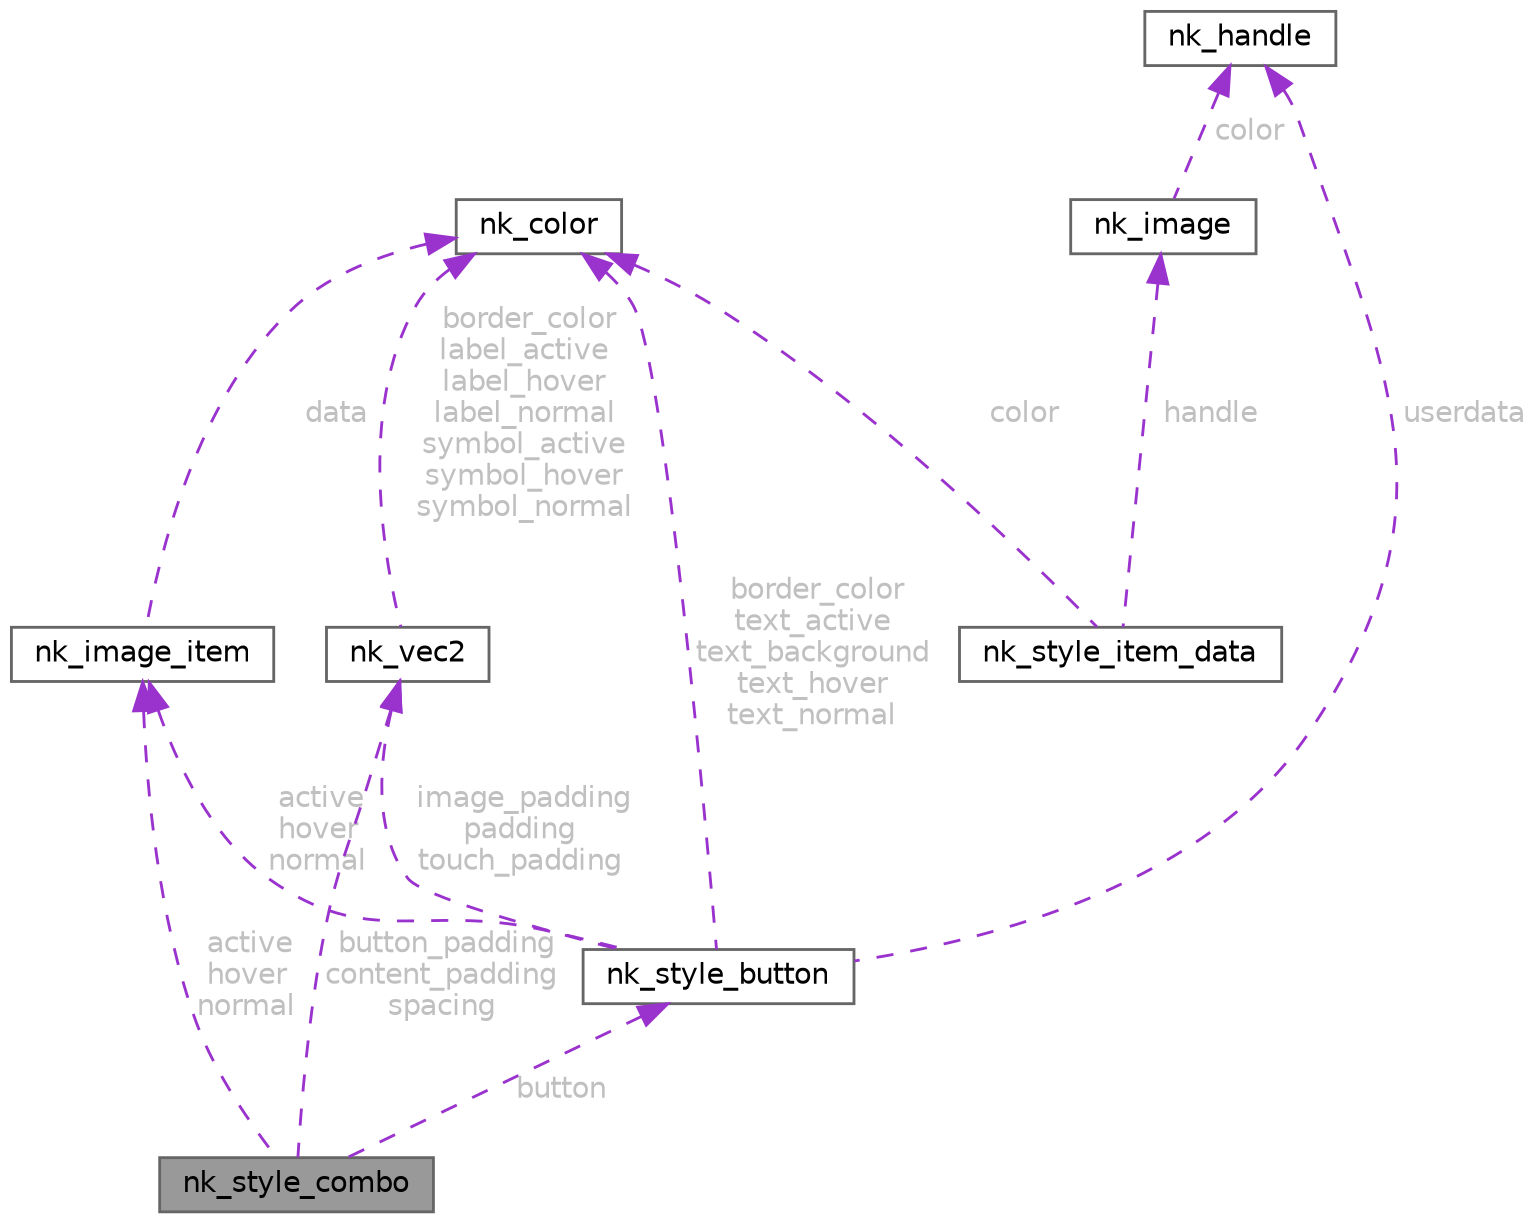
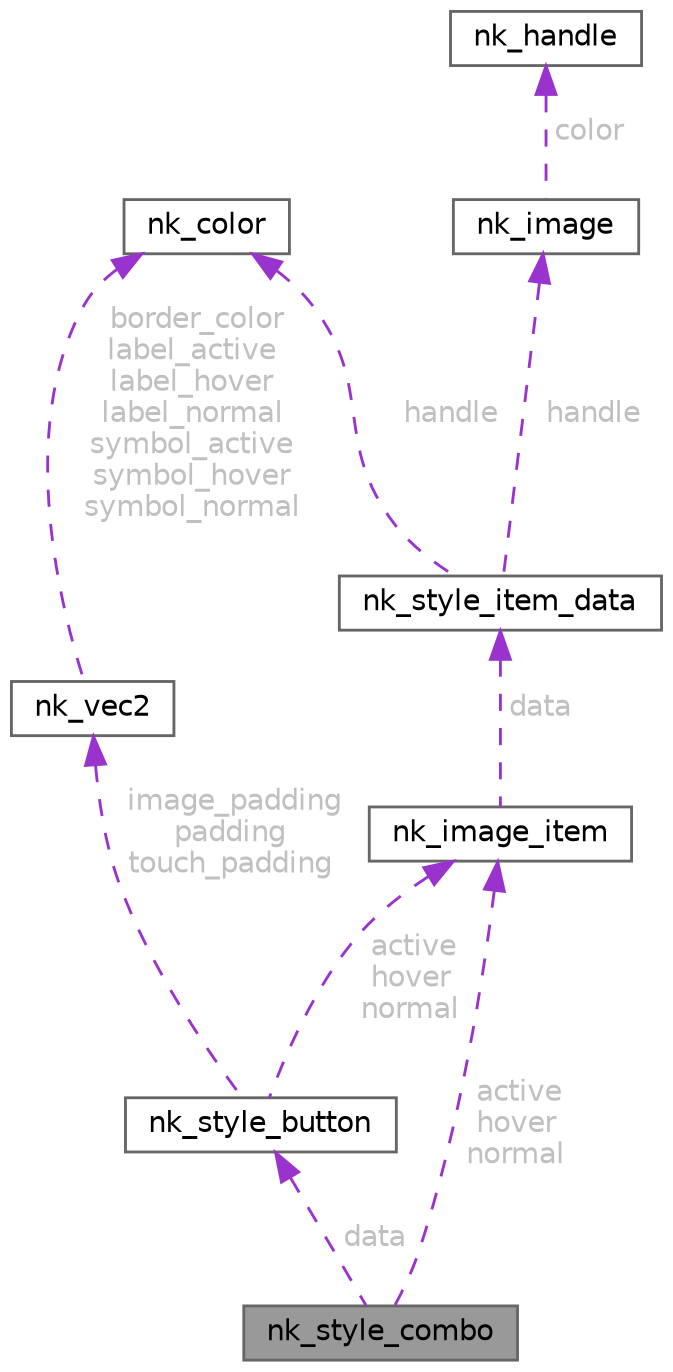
(230, 389) -> (500, 733)
(1021, 415) -> (448, 415)
(683, 604) -> none
(1348, 665) -> none
(325, 929) -> none
(557, 1091) -> (371, 1239)
